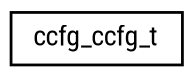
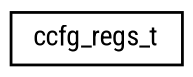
(97, 39) -> (97, 39)
